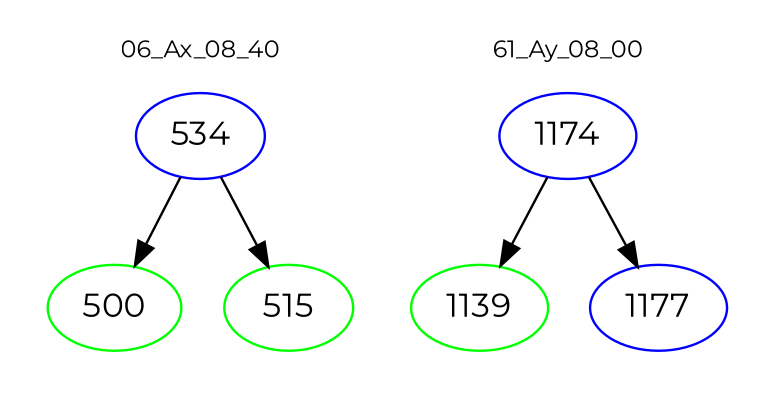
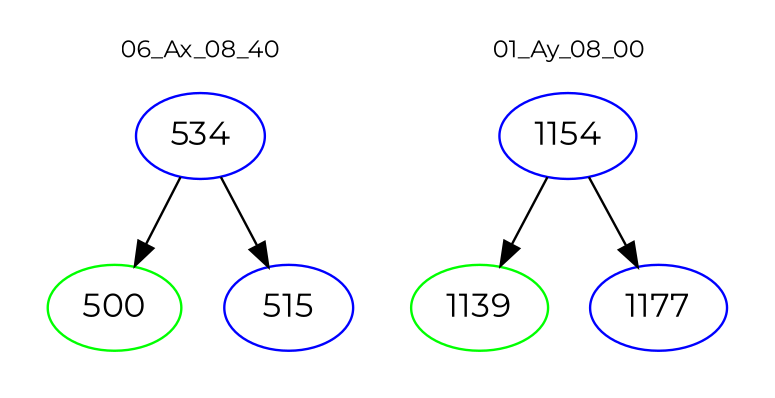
(569, 51) -> (569, 51)
(568, 136) -> (568, 136)
(289, 308) -> (289, 308)
